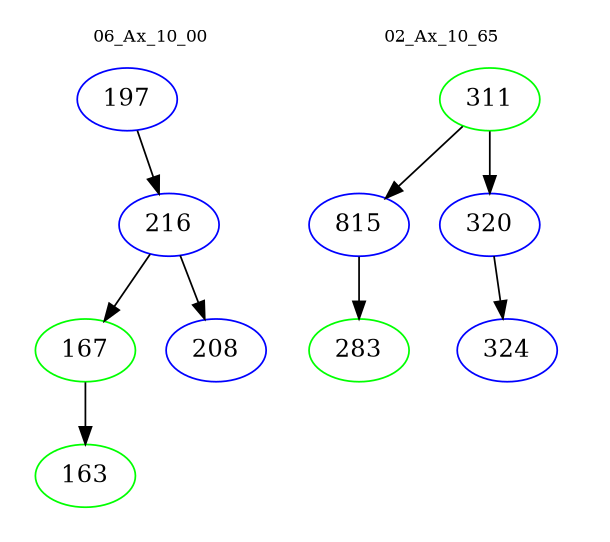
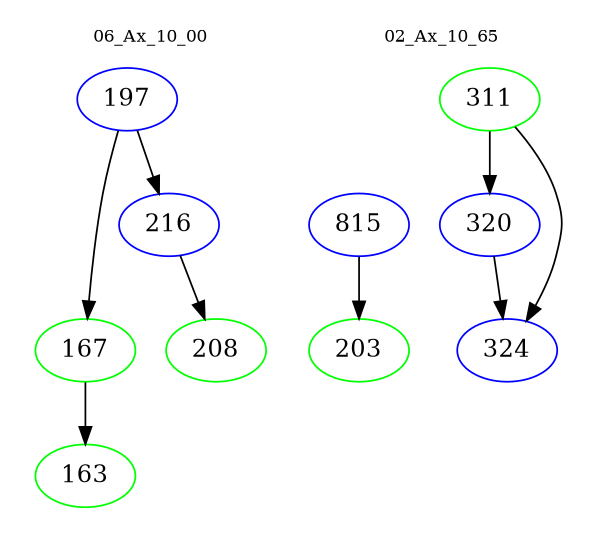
(431, 156) -> (561, 212)
(132, 280) -> (99, 215)
(216, 350) -> (216, 350)
(359, 350) -> (359, 350)
